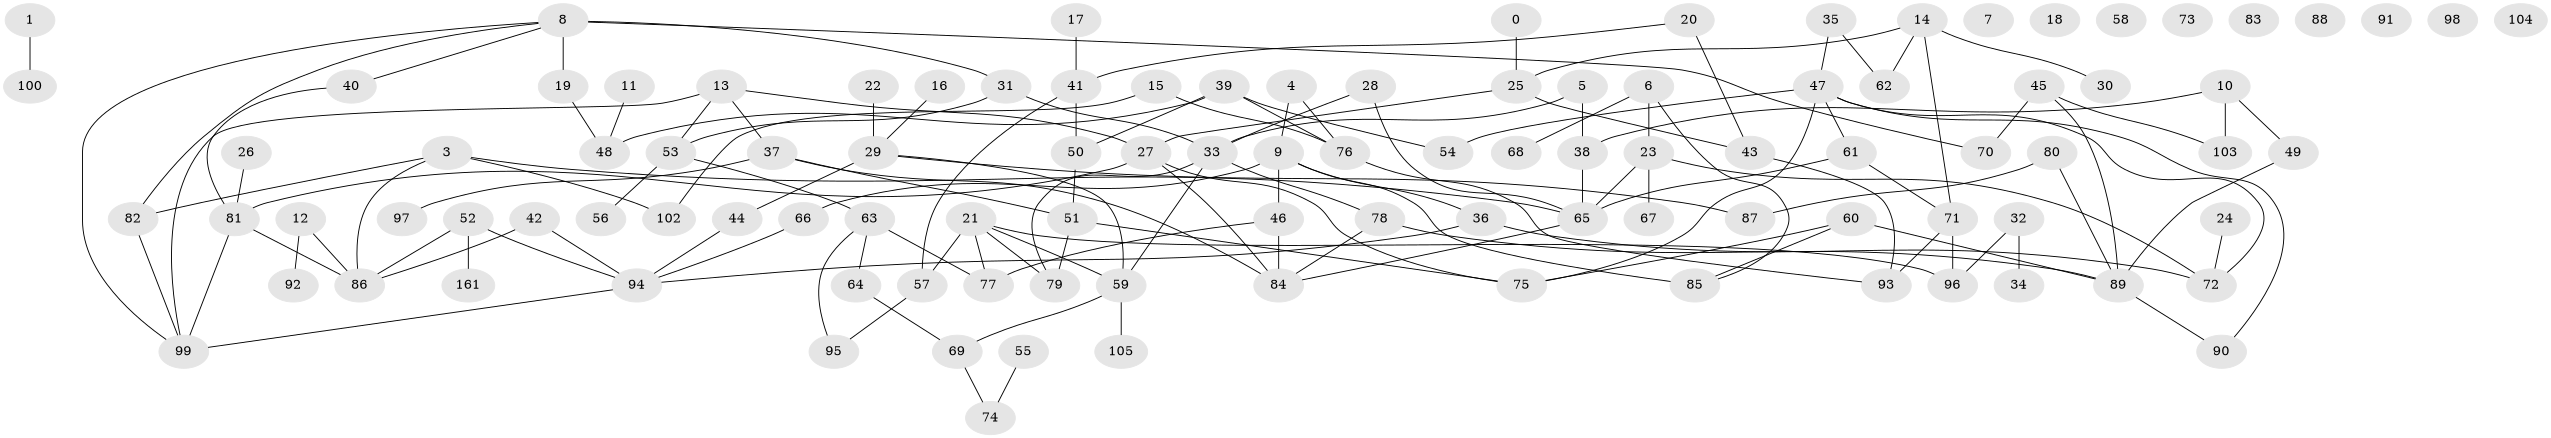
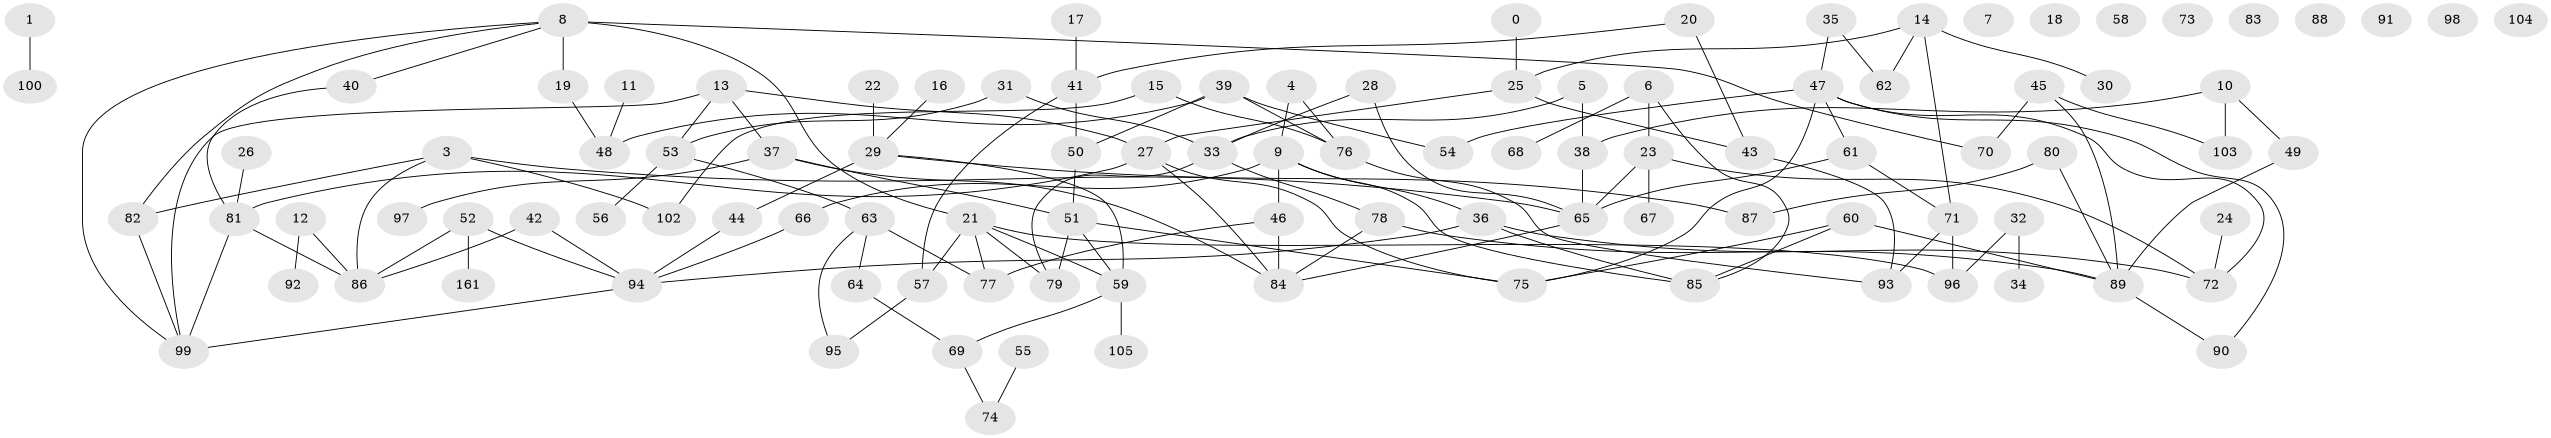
(790, 35) -> (775, 87)
(1167, 219) -> (1097, 252)
none -> (1586, 257)
